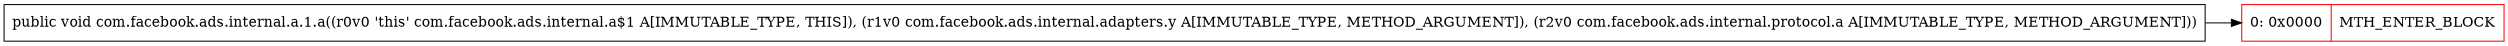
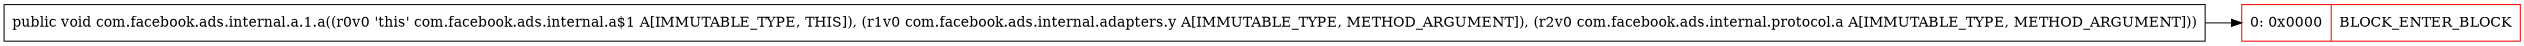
(2418, 22) -> (2426, 22)
